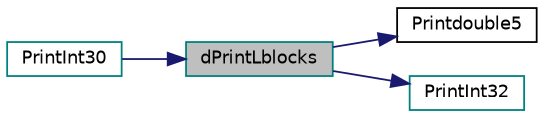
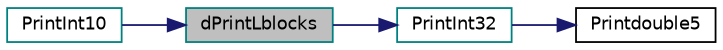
(356, 43) -> (535, 25)
(64, 59) -> (64, 25)
